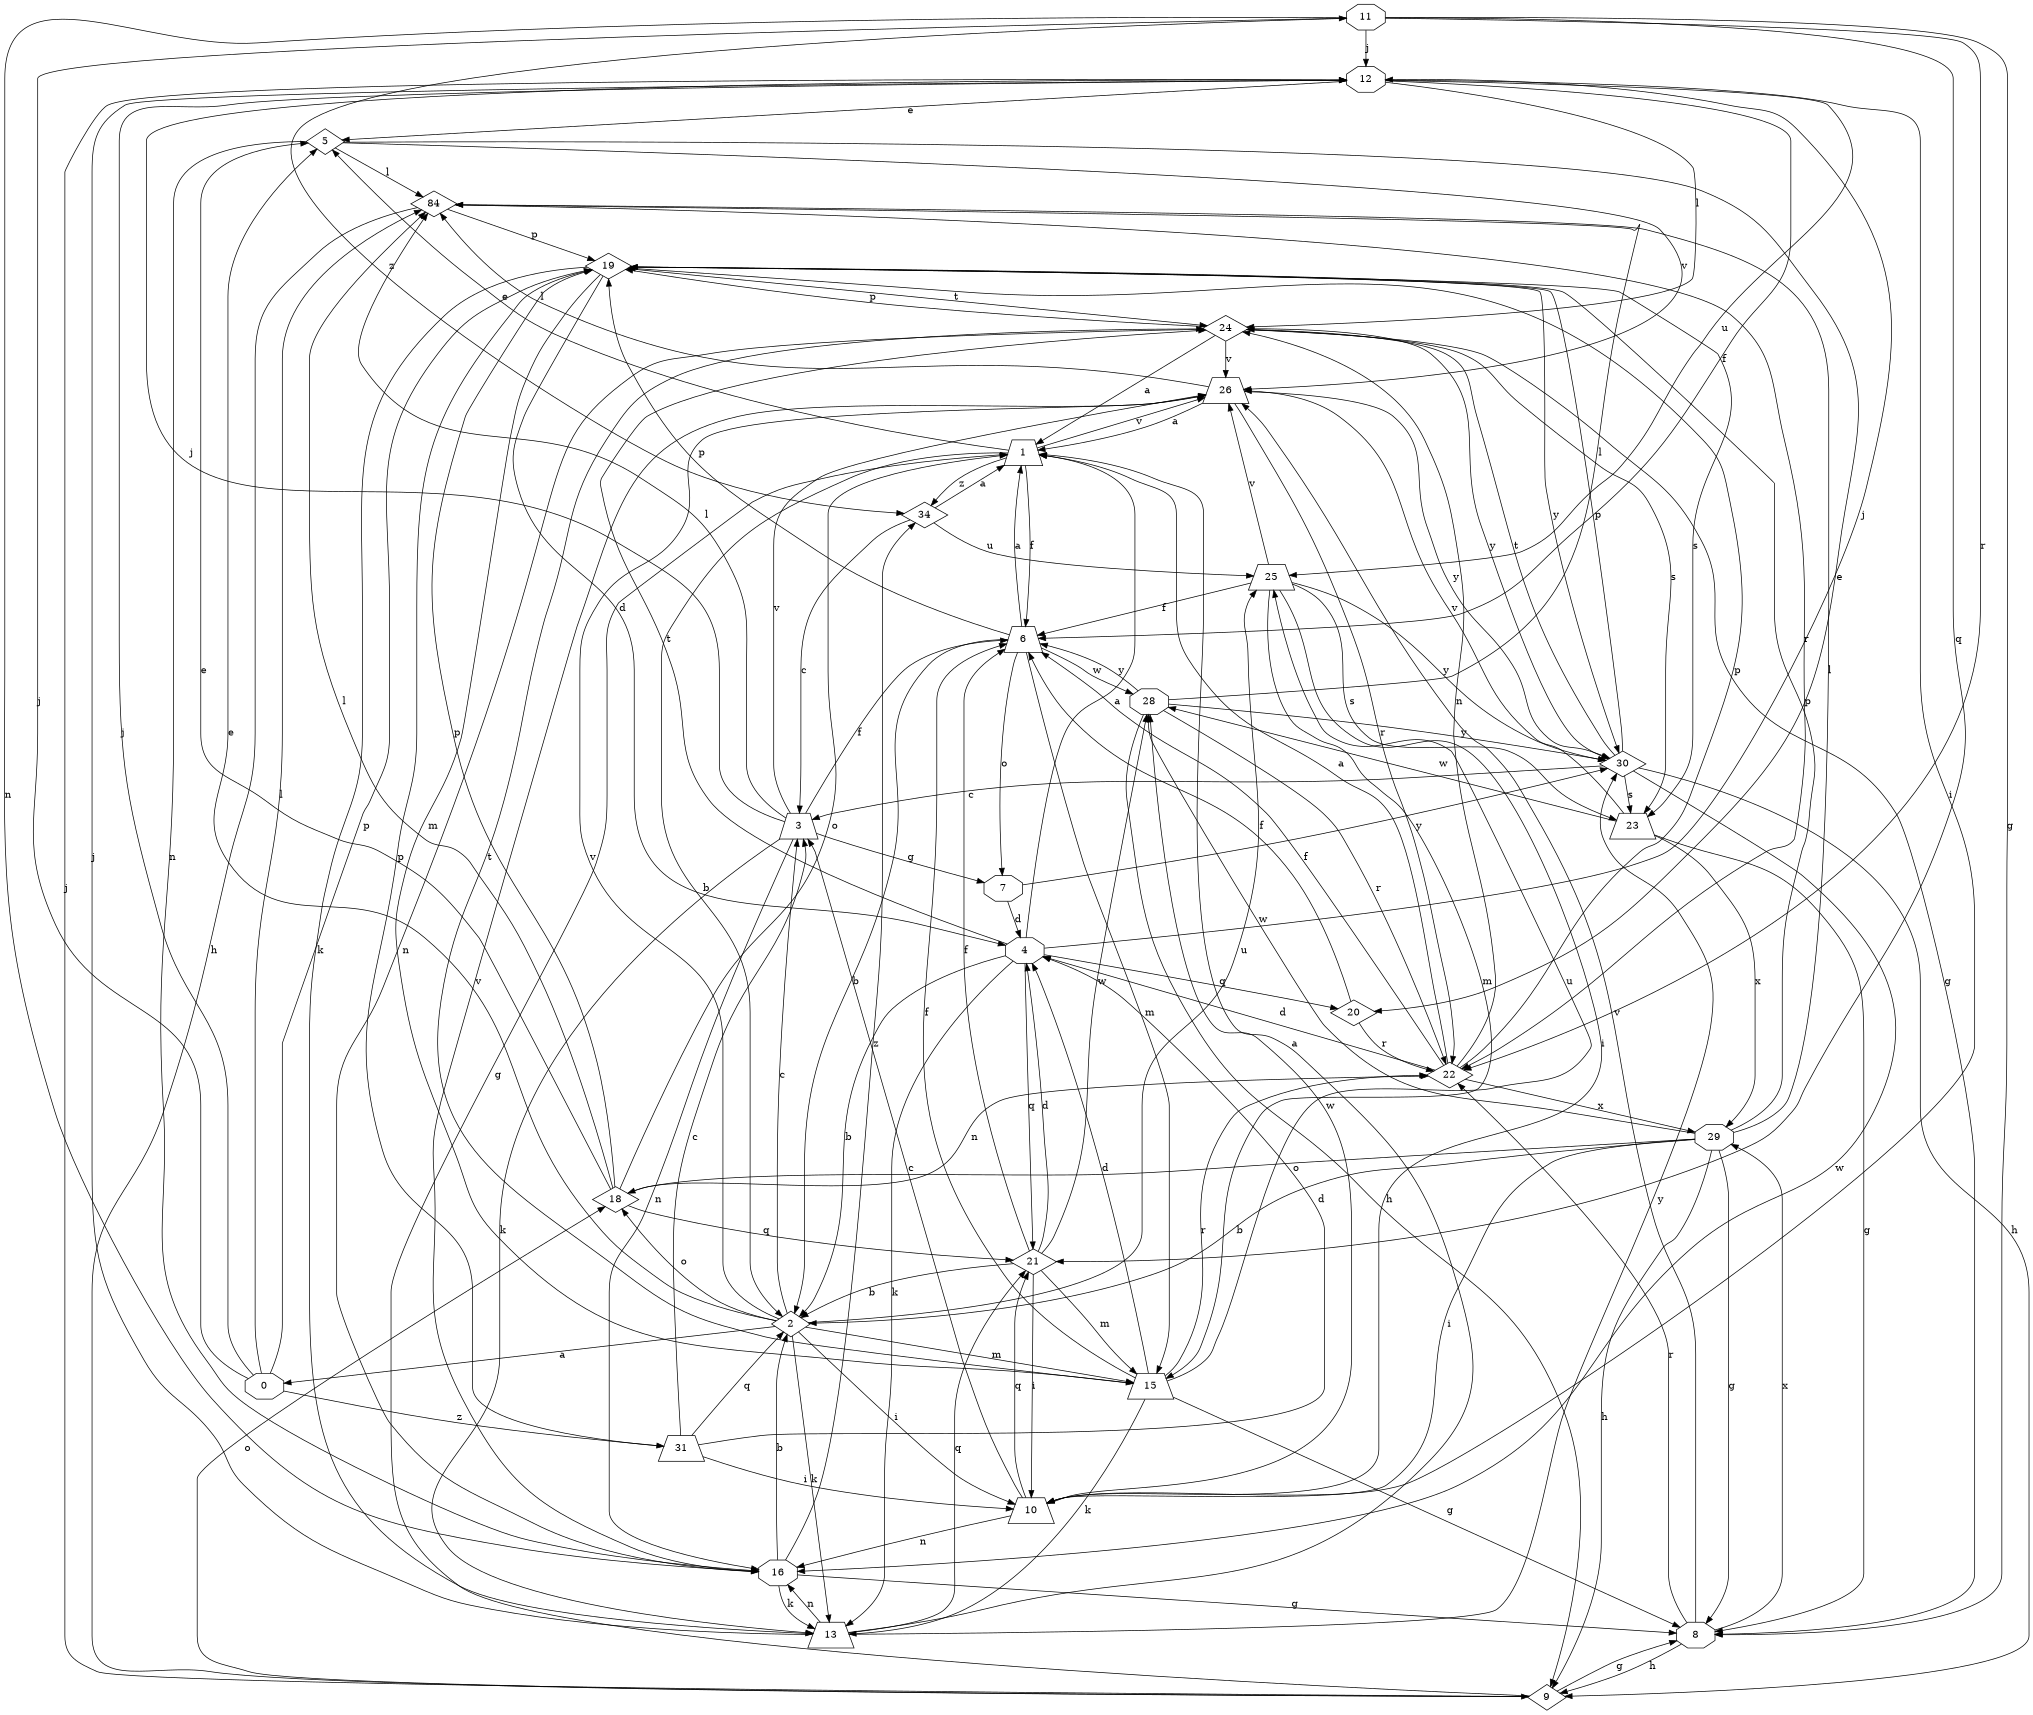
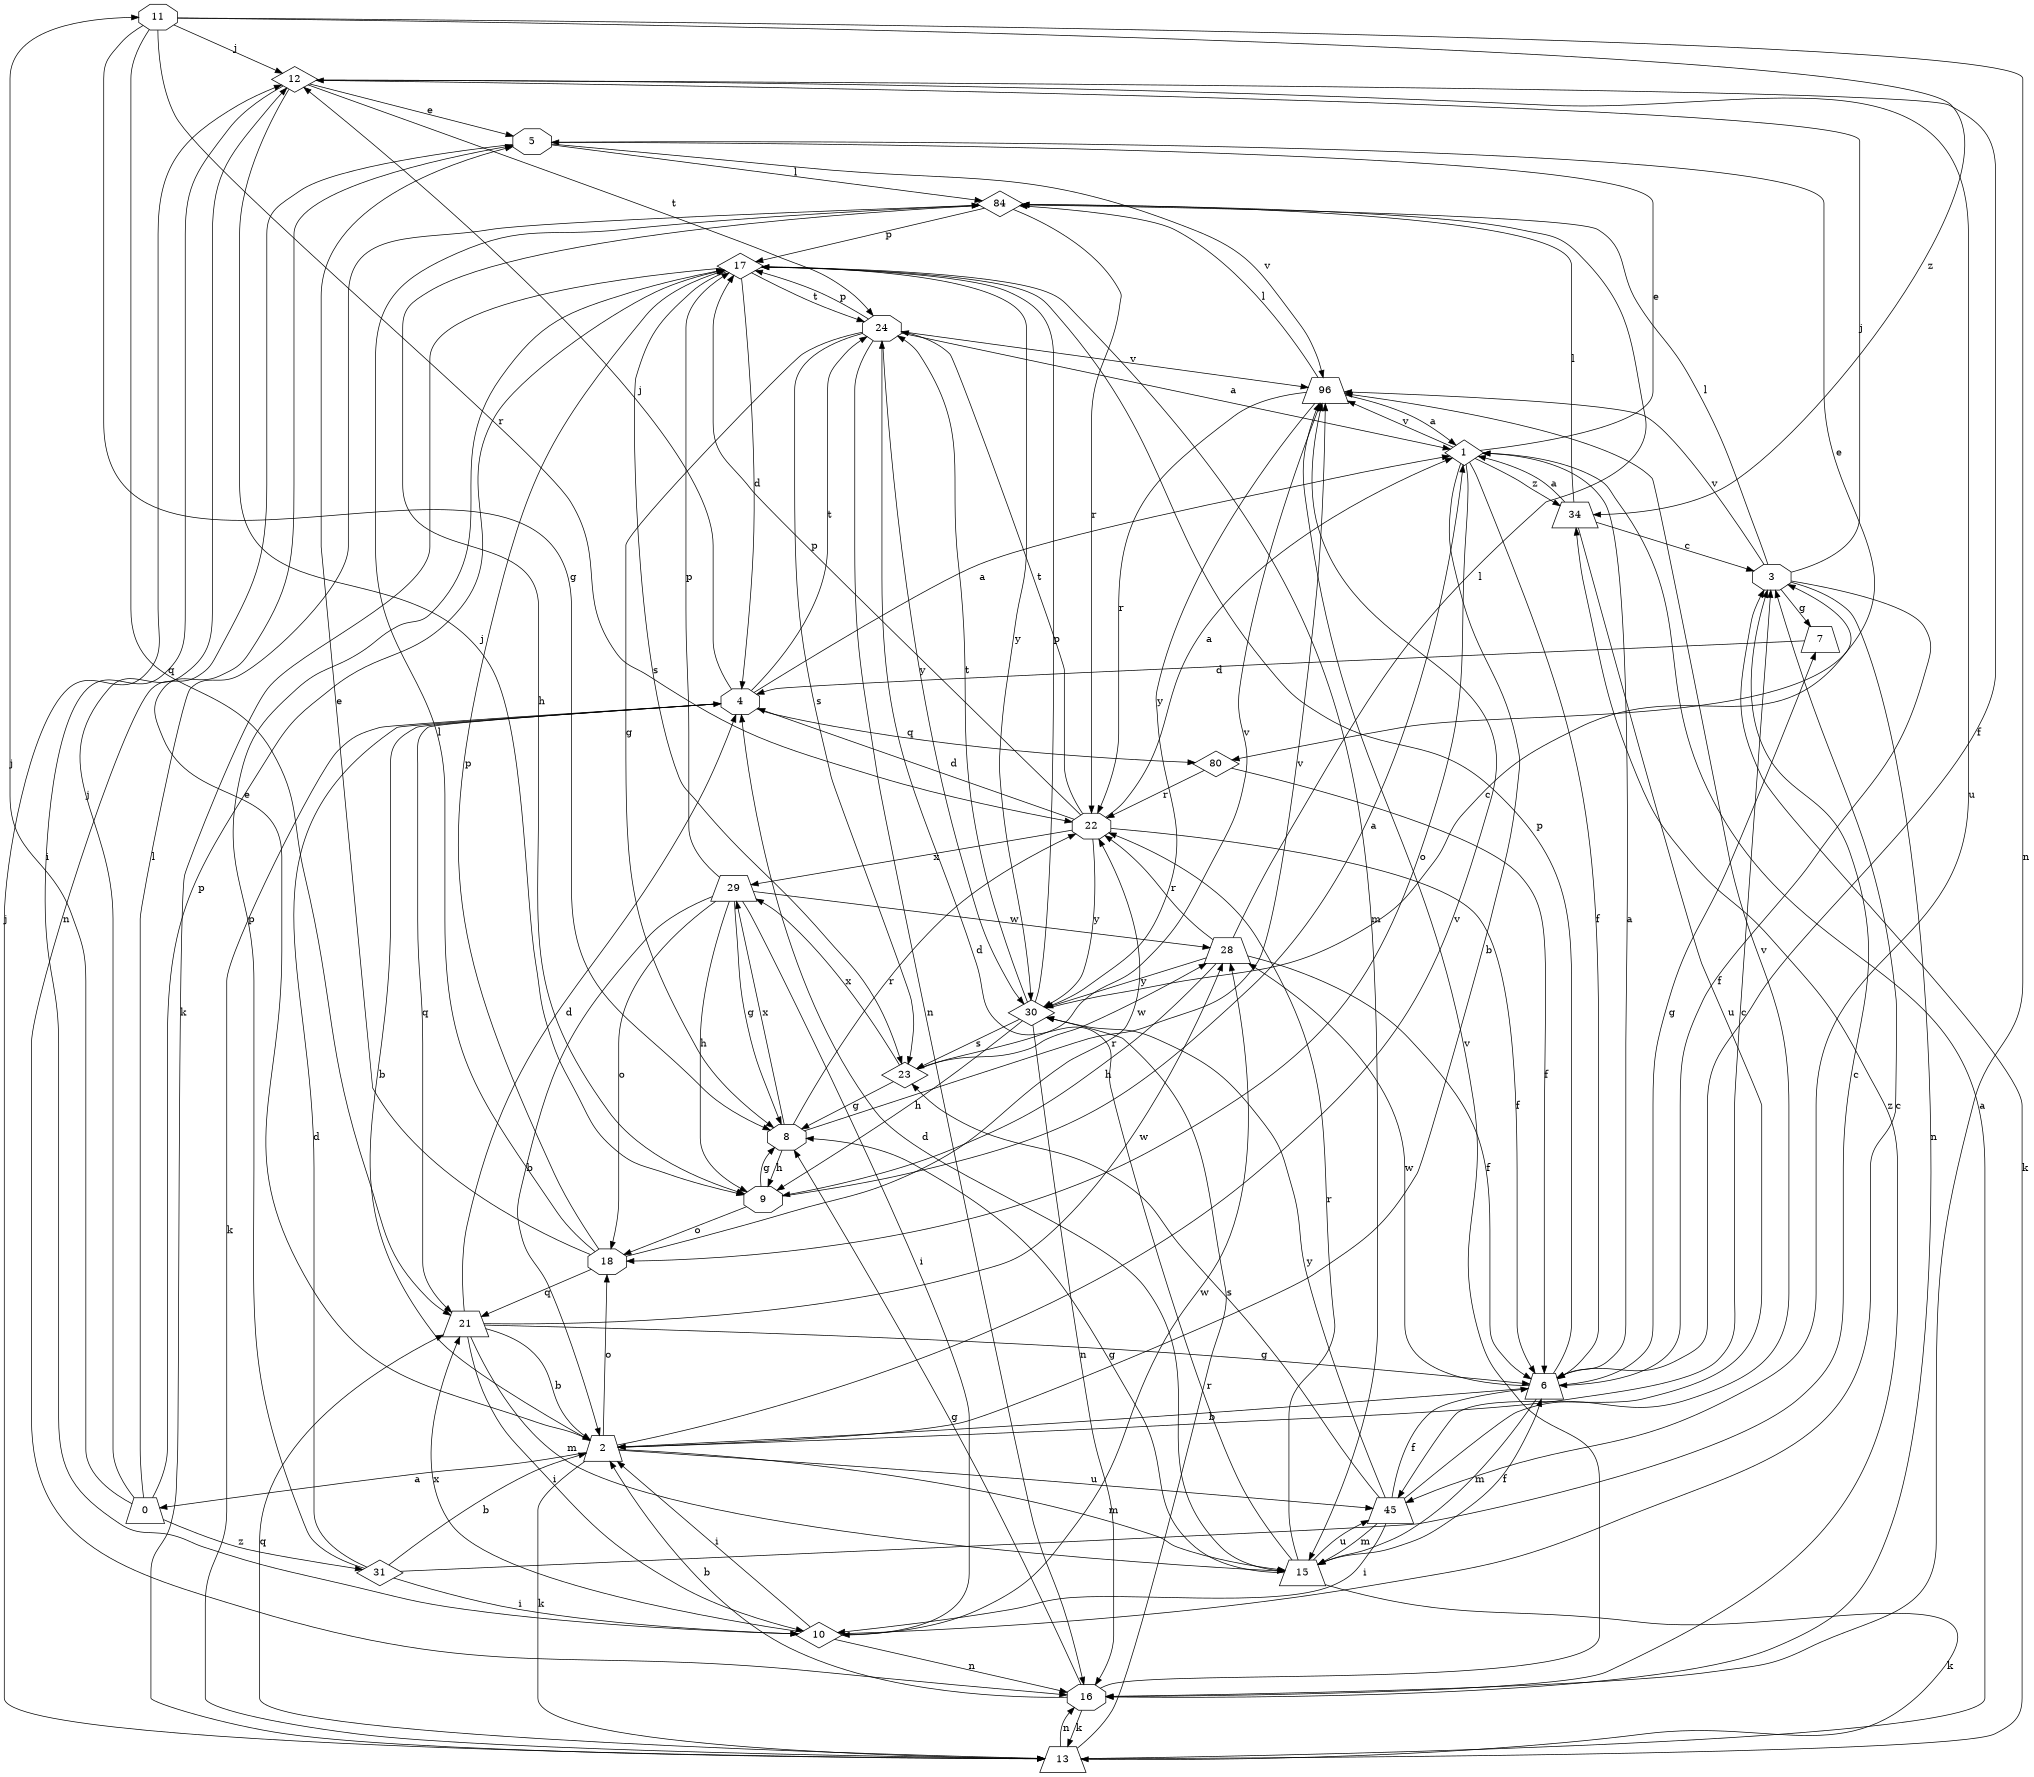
(1366, 79) -> (295, 79)
(325, 142) -> (532, 142)
(1697, 204) -> (674, 204)
(1687, 241) -> (1443, 224)
(608, 266) -> (740, 266)
(1226, 328) -> (882, 328)
(1226, 391) -> (1325, 391)
(1023, 453) -> (1464, 453)
(925, 515) -> (1575, 515)
(1272, 577) -> (1390, 1511)
(1122, 671) -> (1488, 1168)
(1149, 702) -> (1227, 951)
(1460, 702) -> (1040, 577)
(1004, 764) -> (1672, 1013)
(835, 787) -> (1267, 1078)
(799, 826) -> (1772, 577)
(1633, 826) -> (905, 1075)
(1313, 836) -> (1093, 925)
(490, 857) -> (980, 951)
(1003, 888) -> (1820, 639)
(966, 951) -> (1265, 1355)
(65, 990) -> (458, 629)
(1354, 1013) -> (1216, 764)
(498, 1075) -> (1374, 826)
(1450, 1075) -> (1092, 826)
(975, 1137) -> (1114, 1044)
(1714, 1137) -> (734, 888)
(1840, 1168) -> (1084, 1355)
(616, 1200) -> (607, 1262)
(1661, 1200) -> (1209, 1386)
(1033, 1262) -> (466, 1324)
(791, 1324) -> (603, 1448)
(500, 1336) -> (2022, 1580)
(264, 1386) -> (145, 1511)
(747, 1386) -> (486, 1511)
(1018, 1386) -> (437, 1480)
(898, 1425) -> (717, 1547)
(681, 1448) -> (380, 1573)
(1031, 1511) -> (819, 1635)
(1547, 1697) -> (763, 1200)
